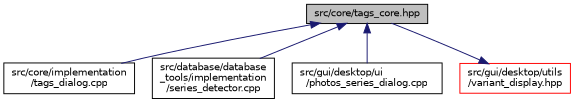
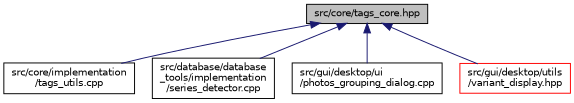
(436, 41) -> (434, 46)
(69, 78) -> (69, 78)
(367, 78) -> (367, 78)
